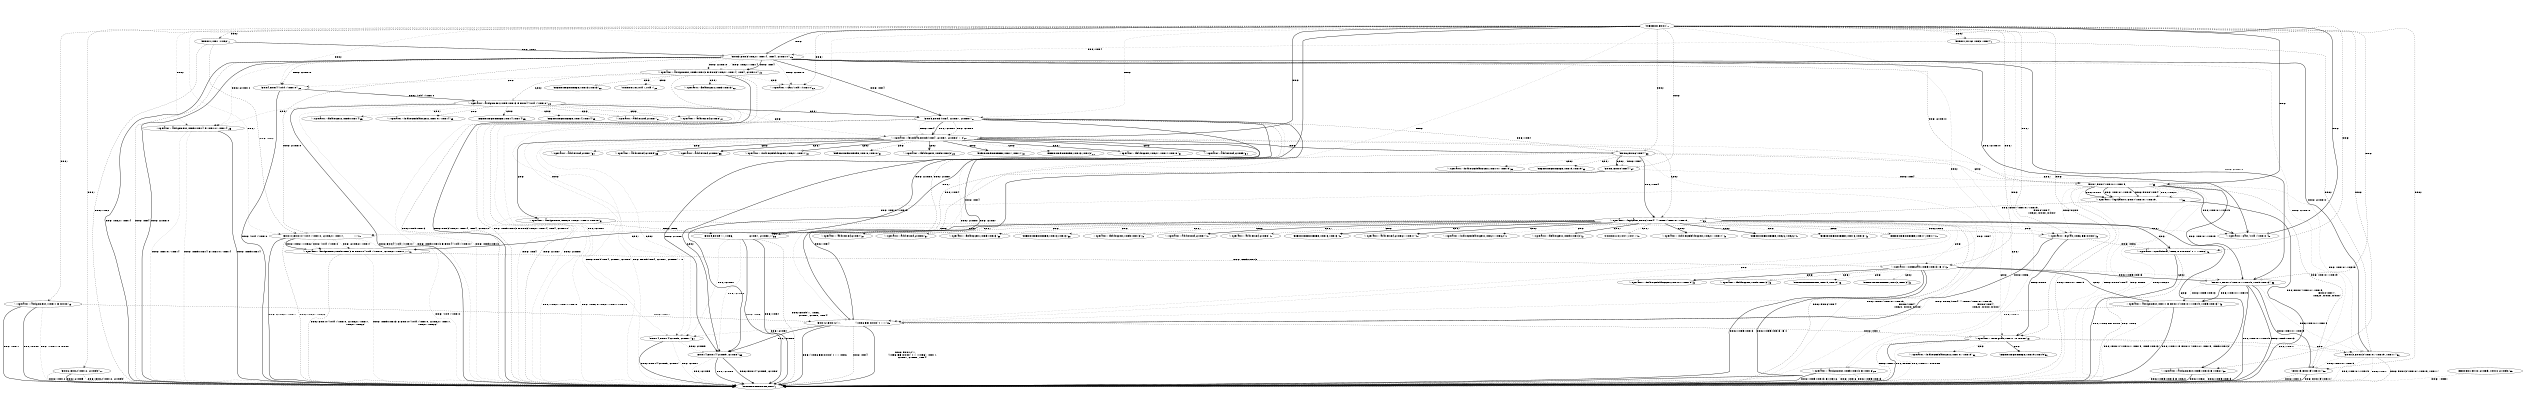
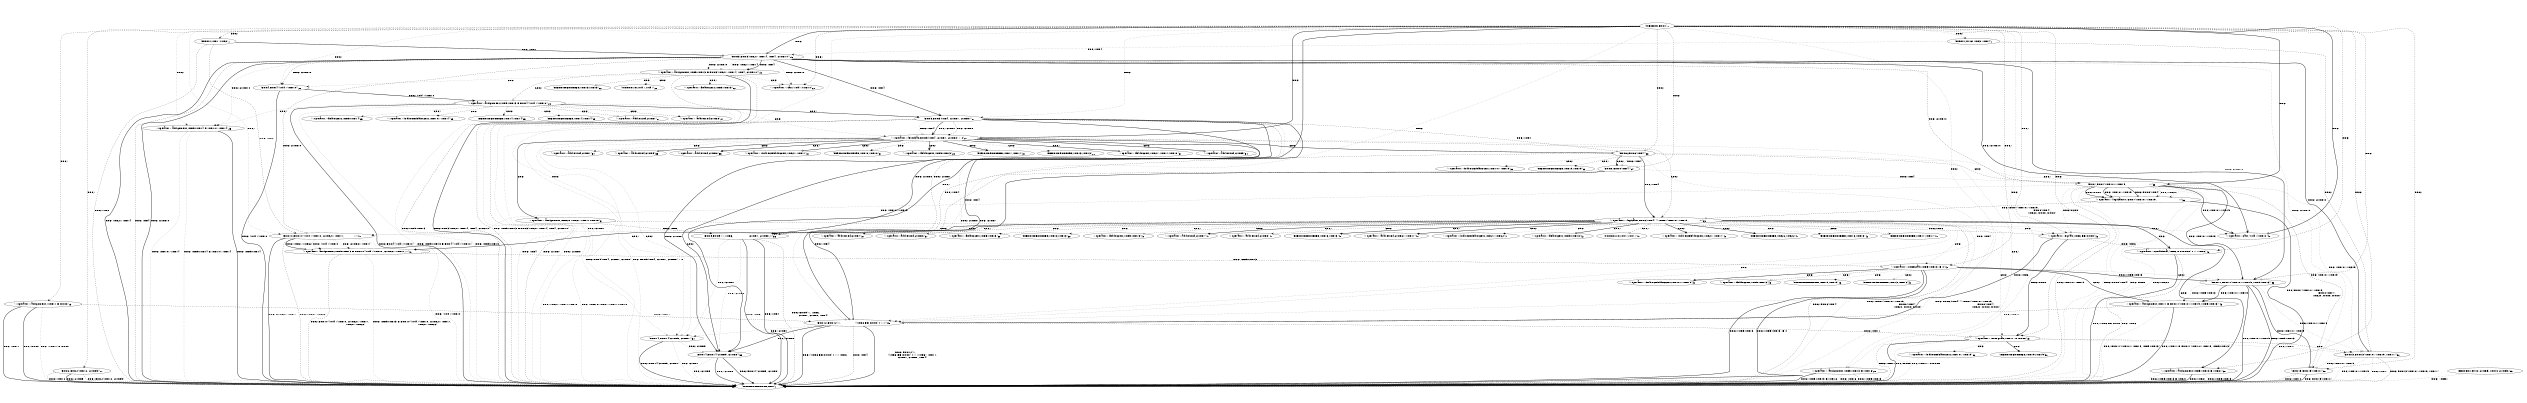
(1293, 146) -> (1293, 146)
